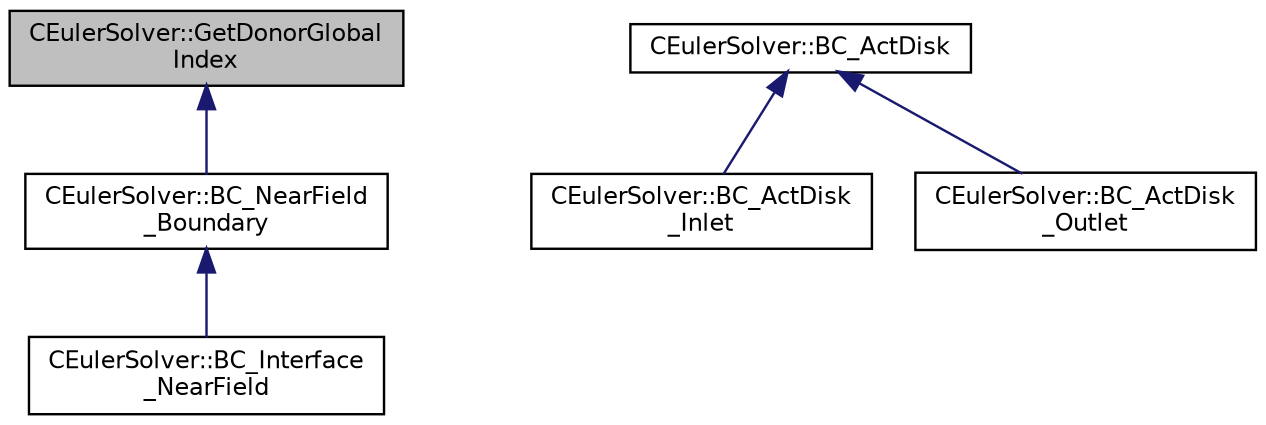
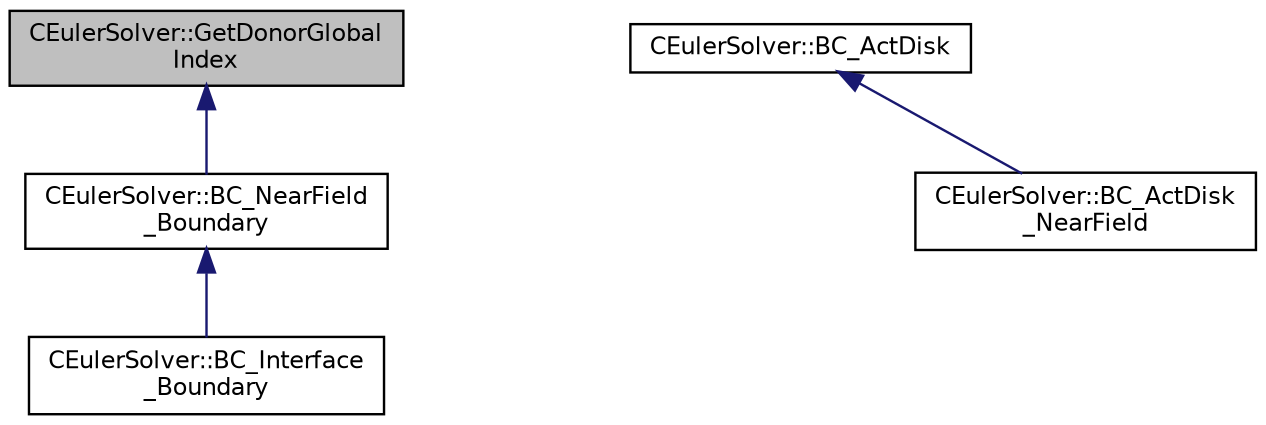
(702, 211) -> none
(1086, 211) -> (1086, 211)
(207, 376) -> (207, 376)
